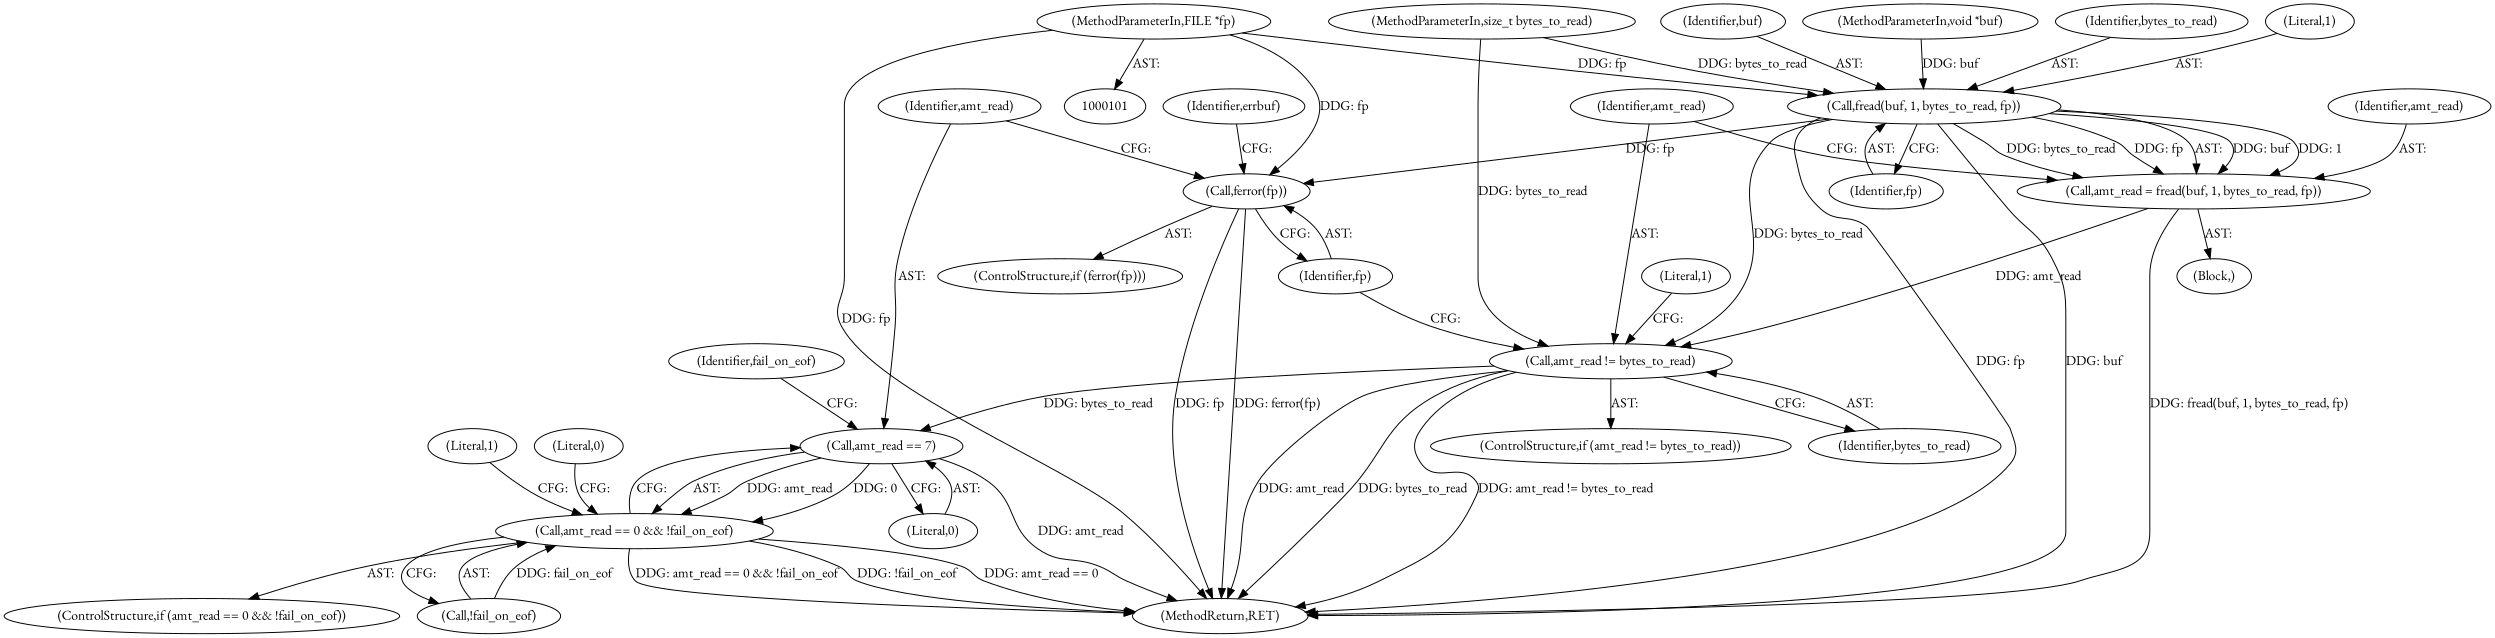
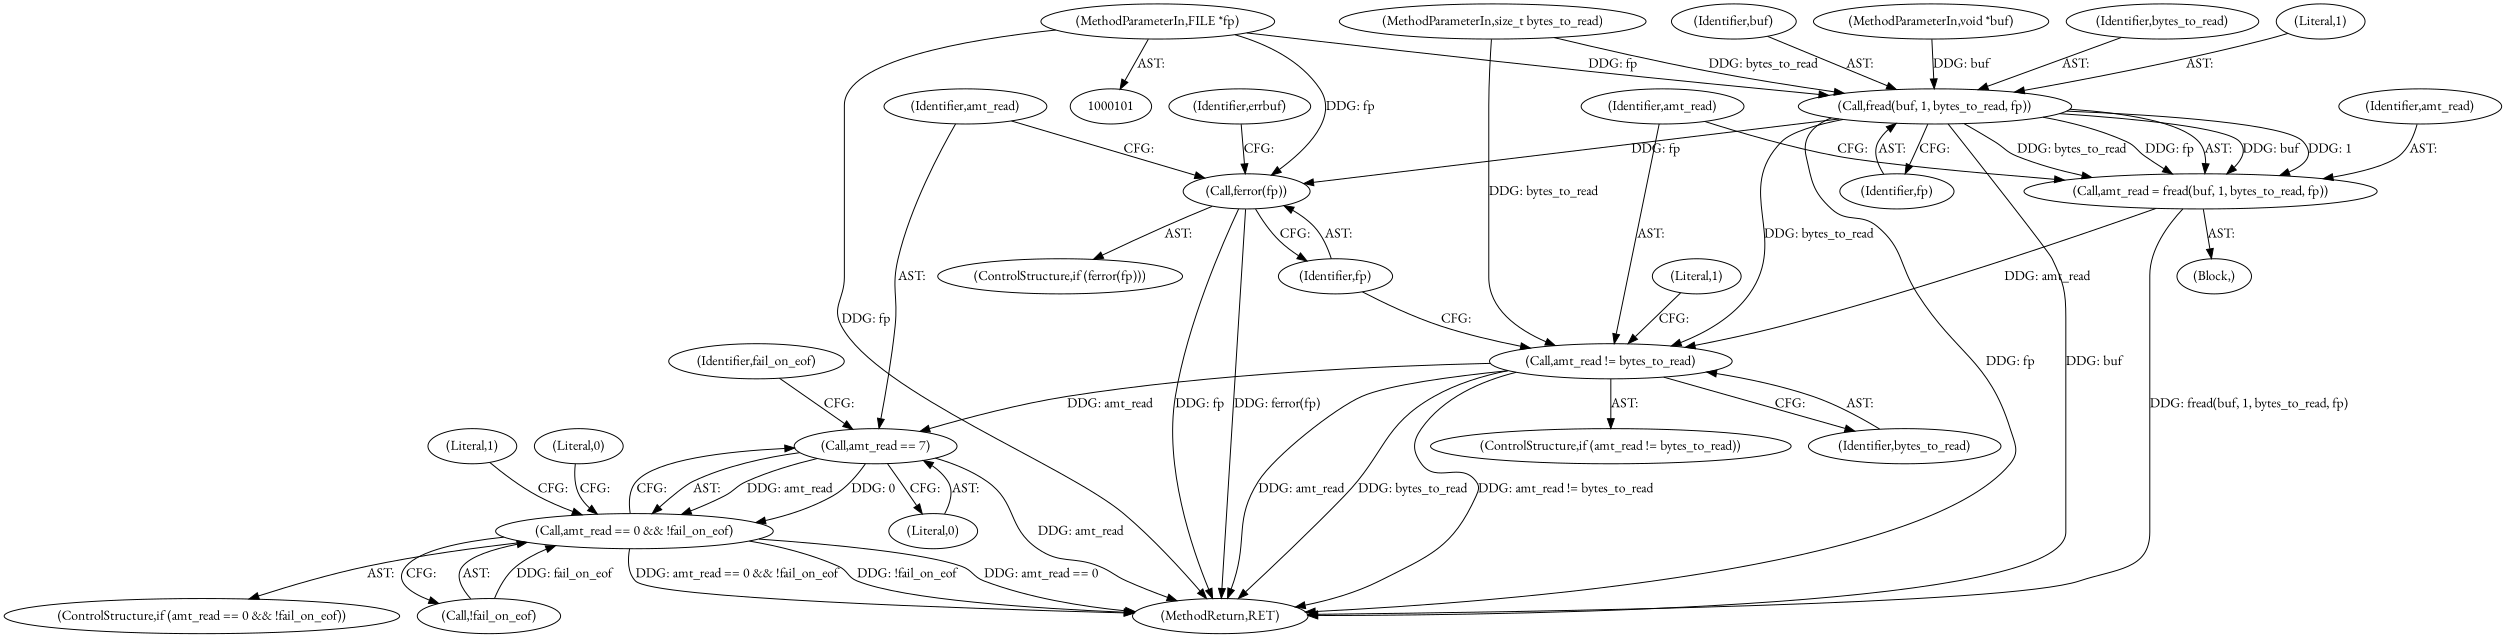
(1098, 404) -> (1110, 404)
